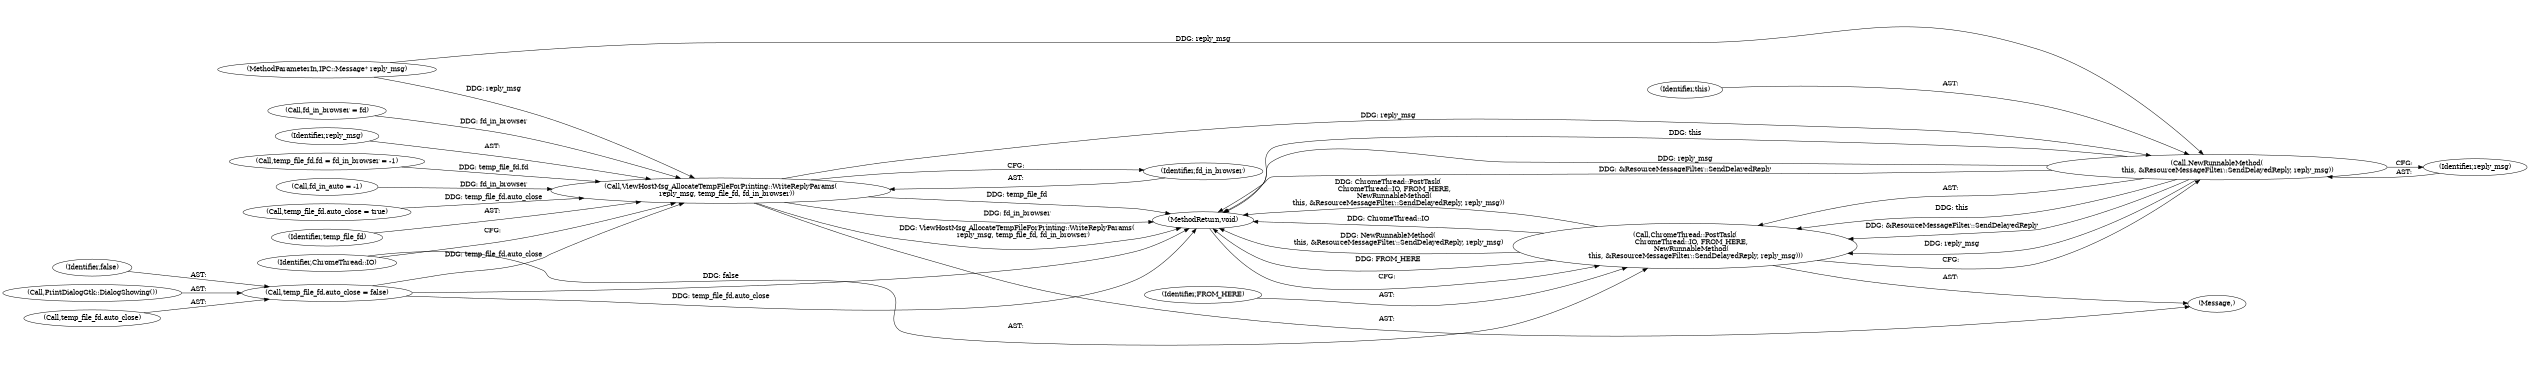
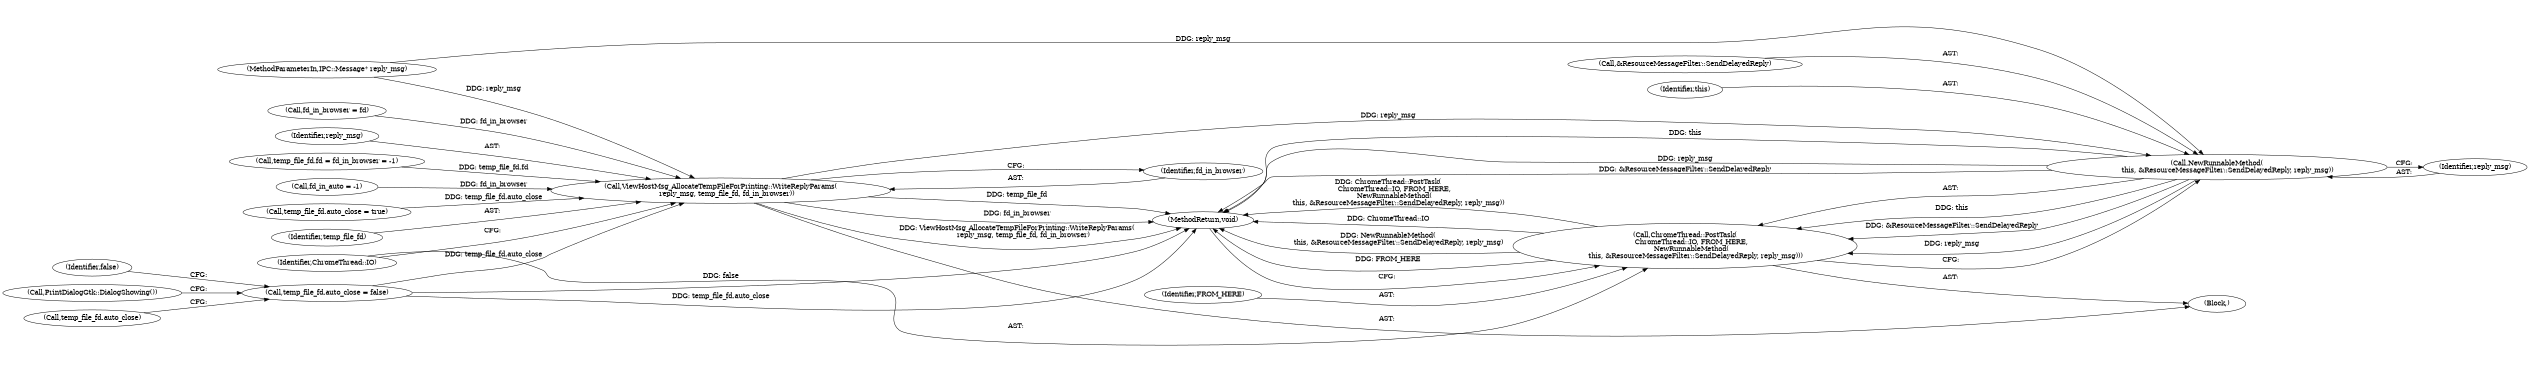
none -> (1685, 64)
(200, 275) -> (200, 275)
(200, 289) -> (200, 289)
(200, 303) -> (200, 303)
(2217, 304) -> (2217, 304)
